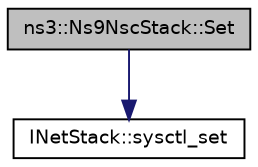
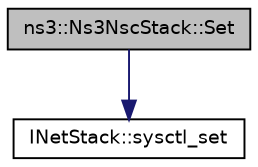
(129, 29) -> (129, 29)
